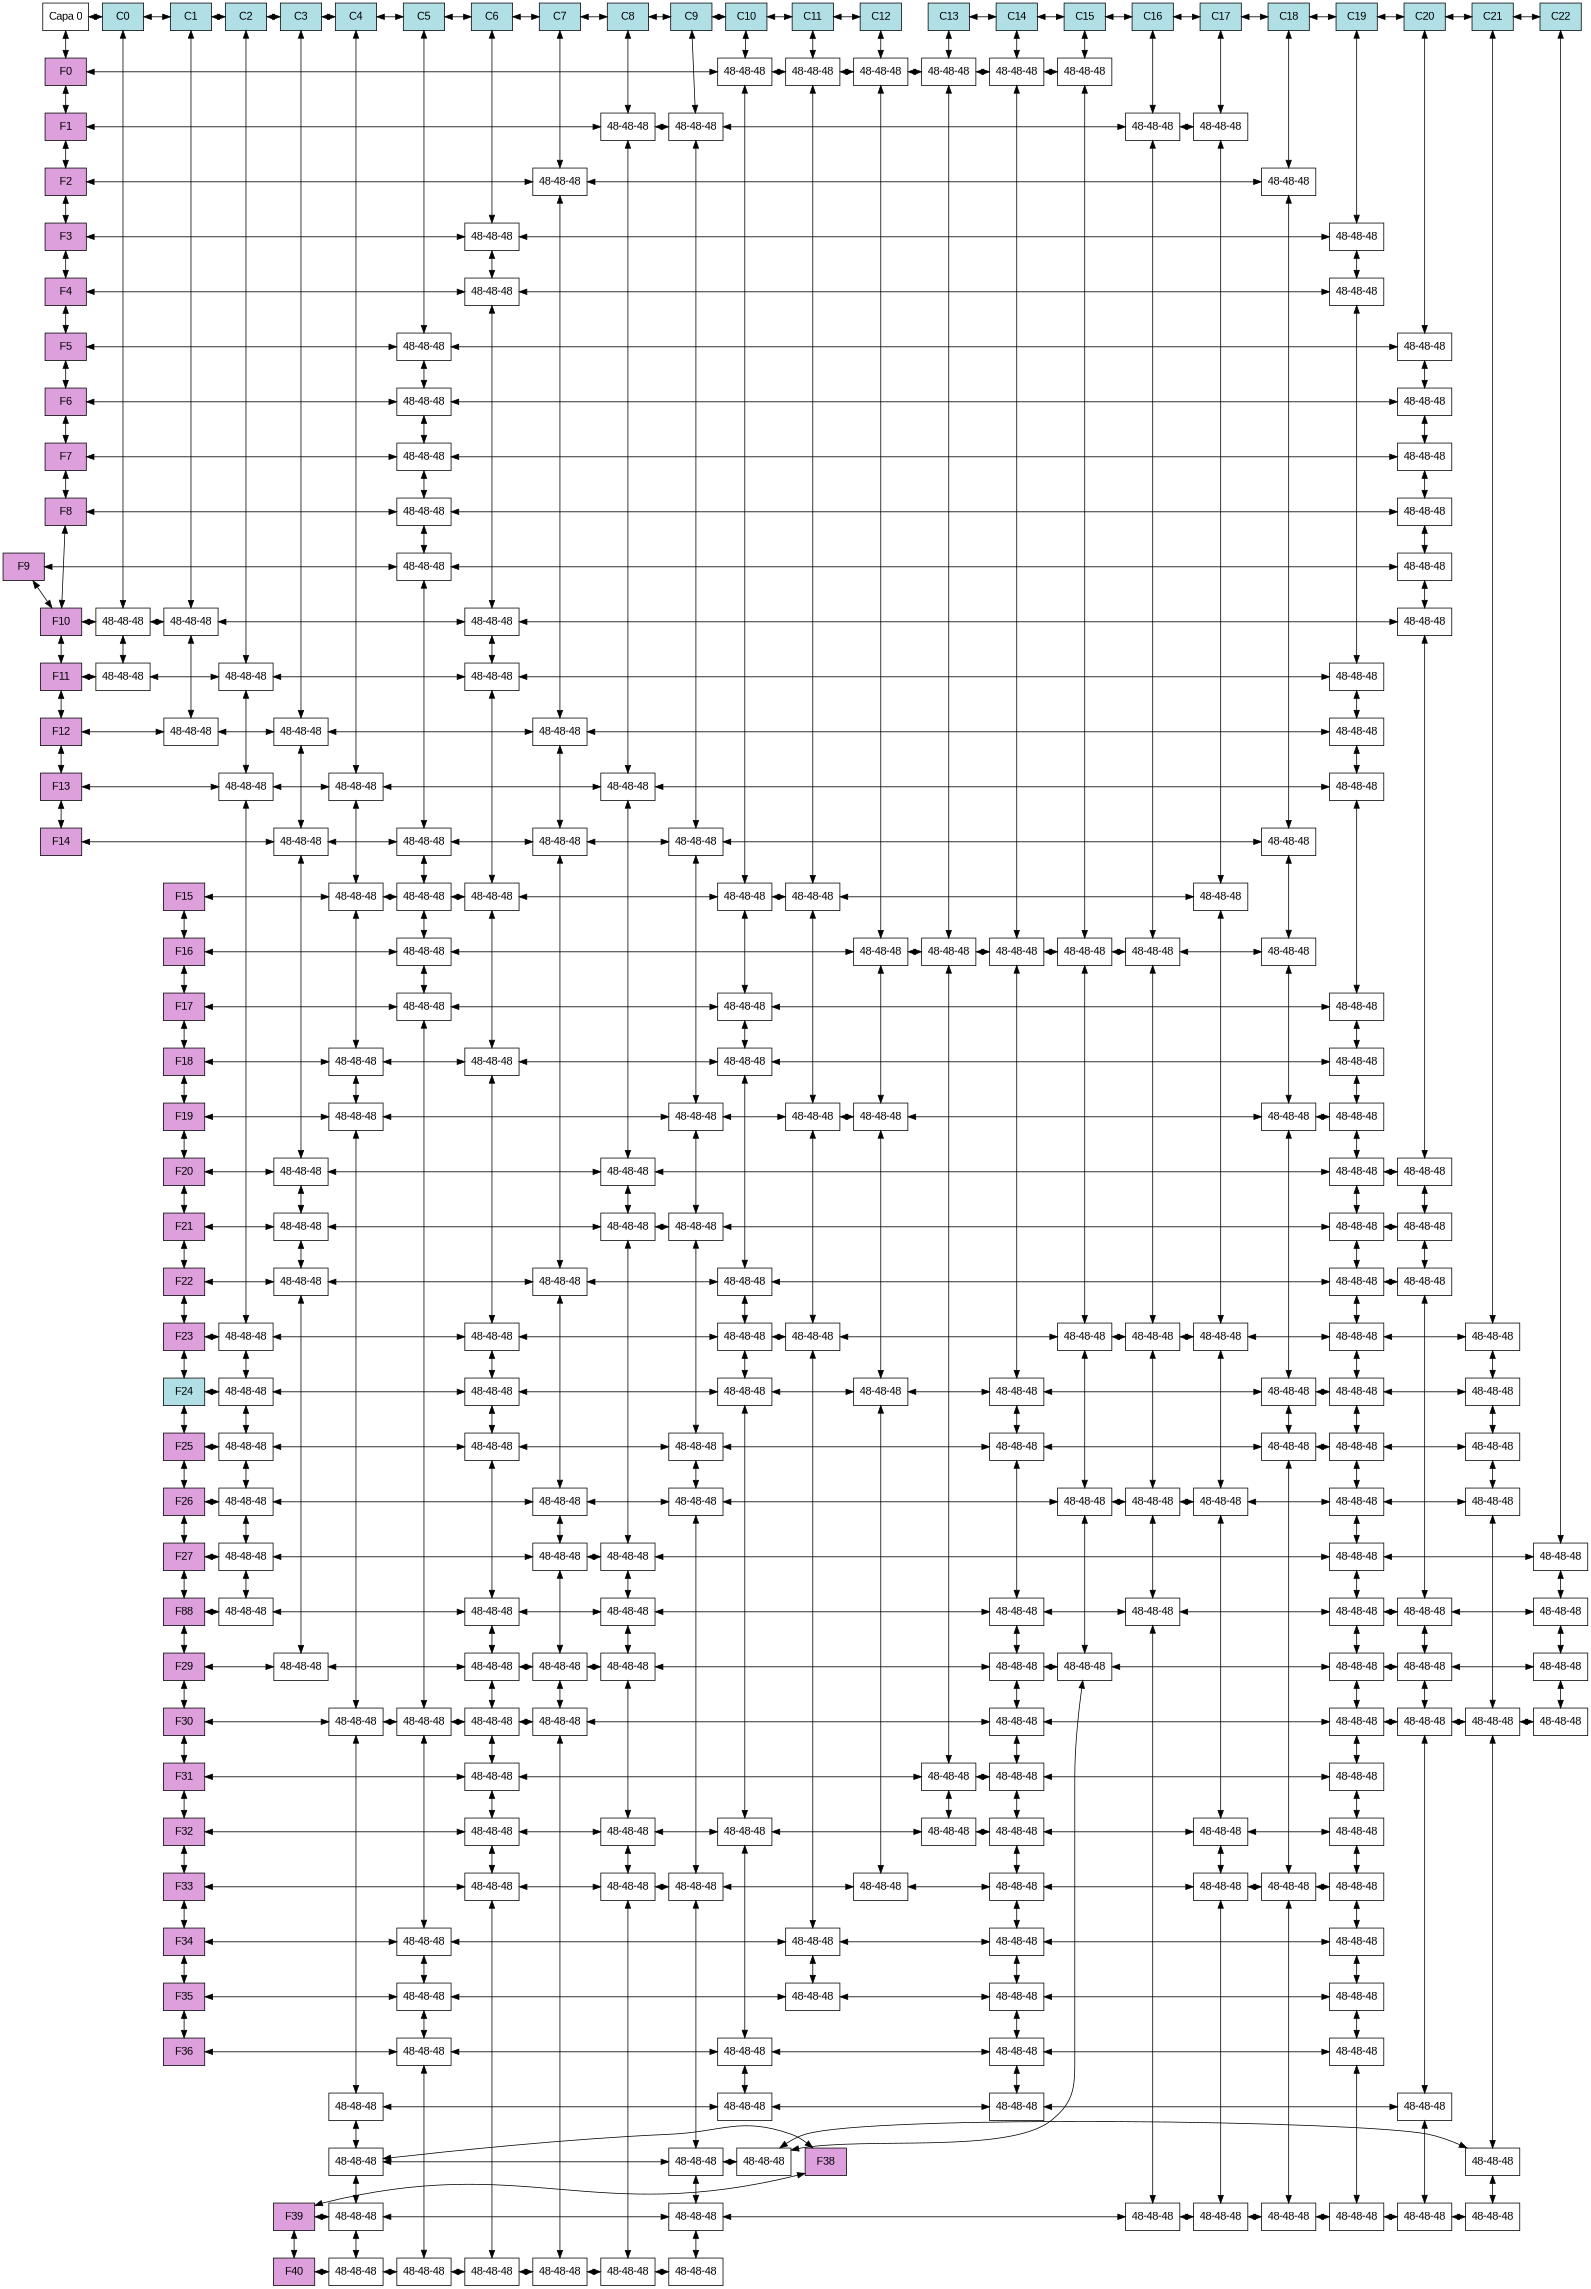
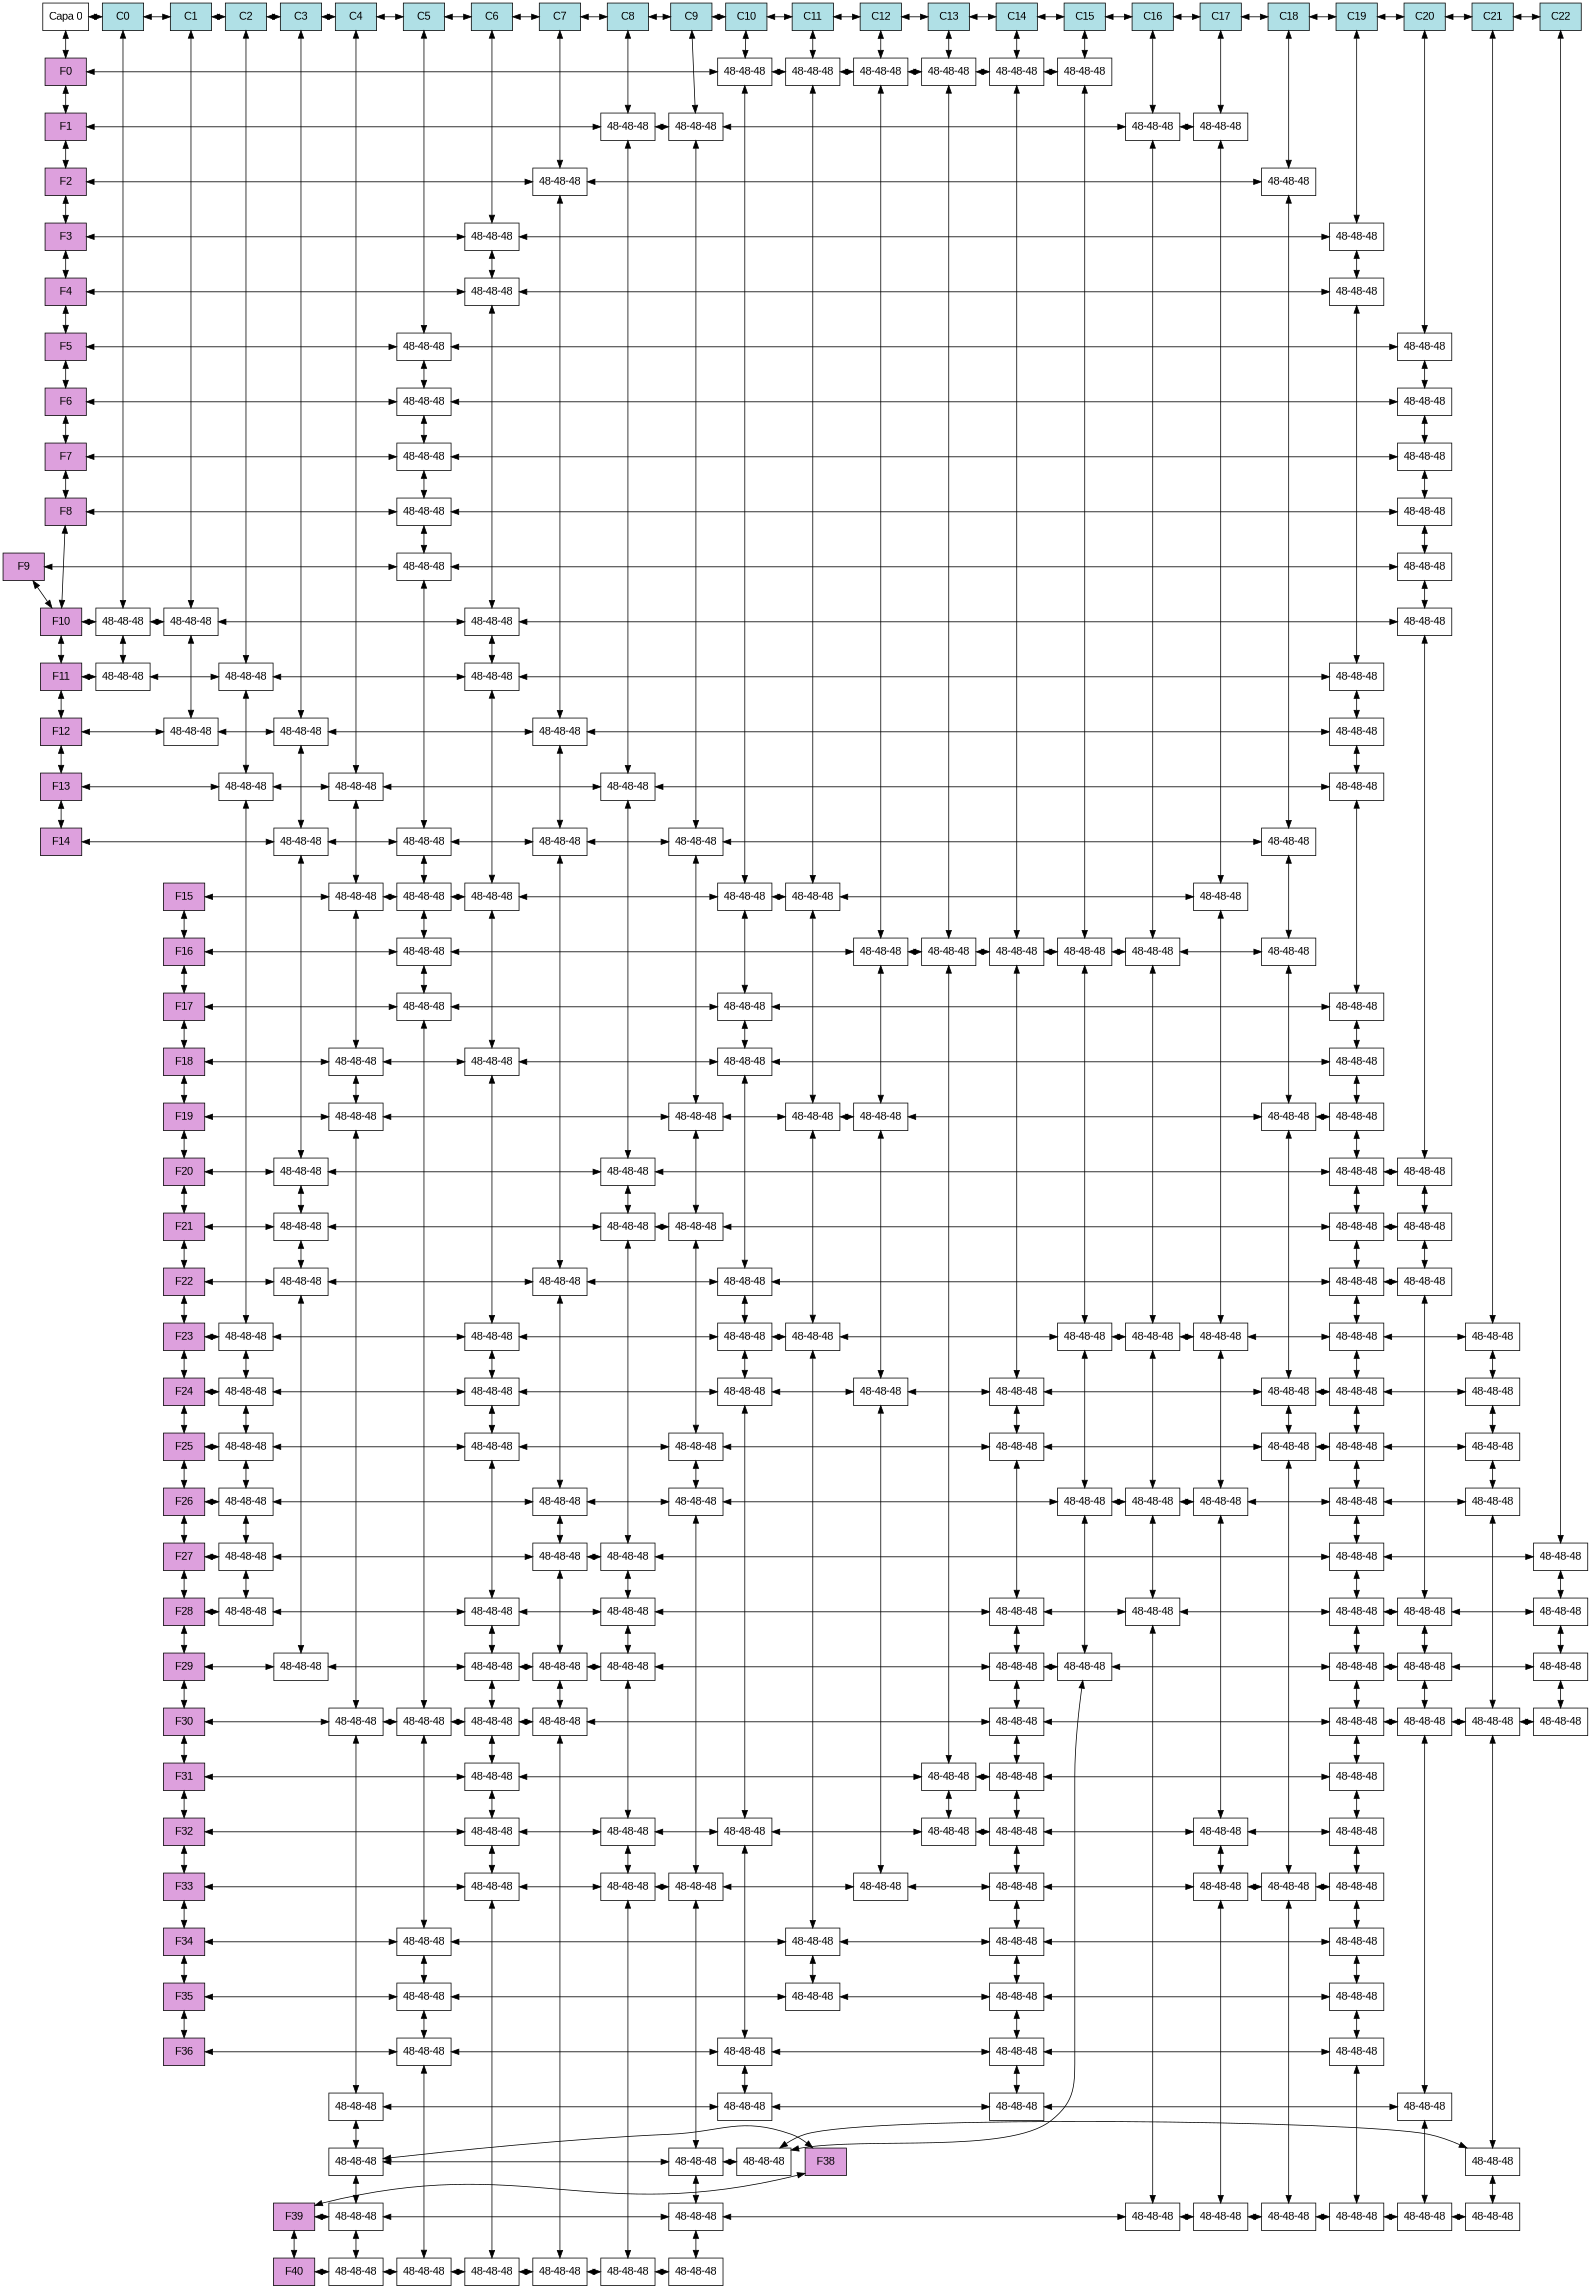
none -> (915, 17)
(184, 1392) -> (184, 1392)
(184, 1612) -> (184, 1612)
